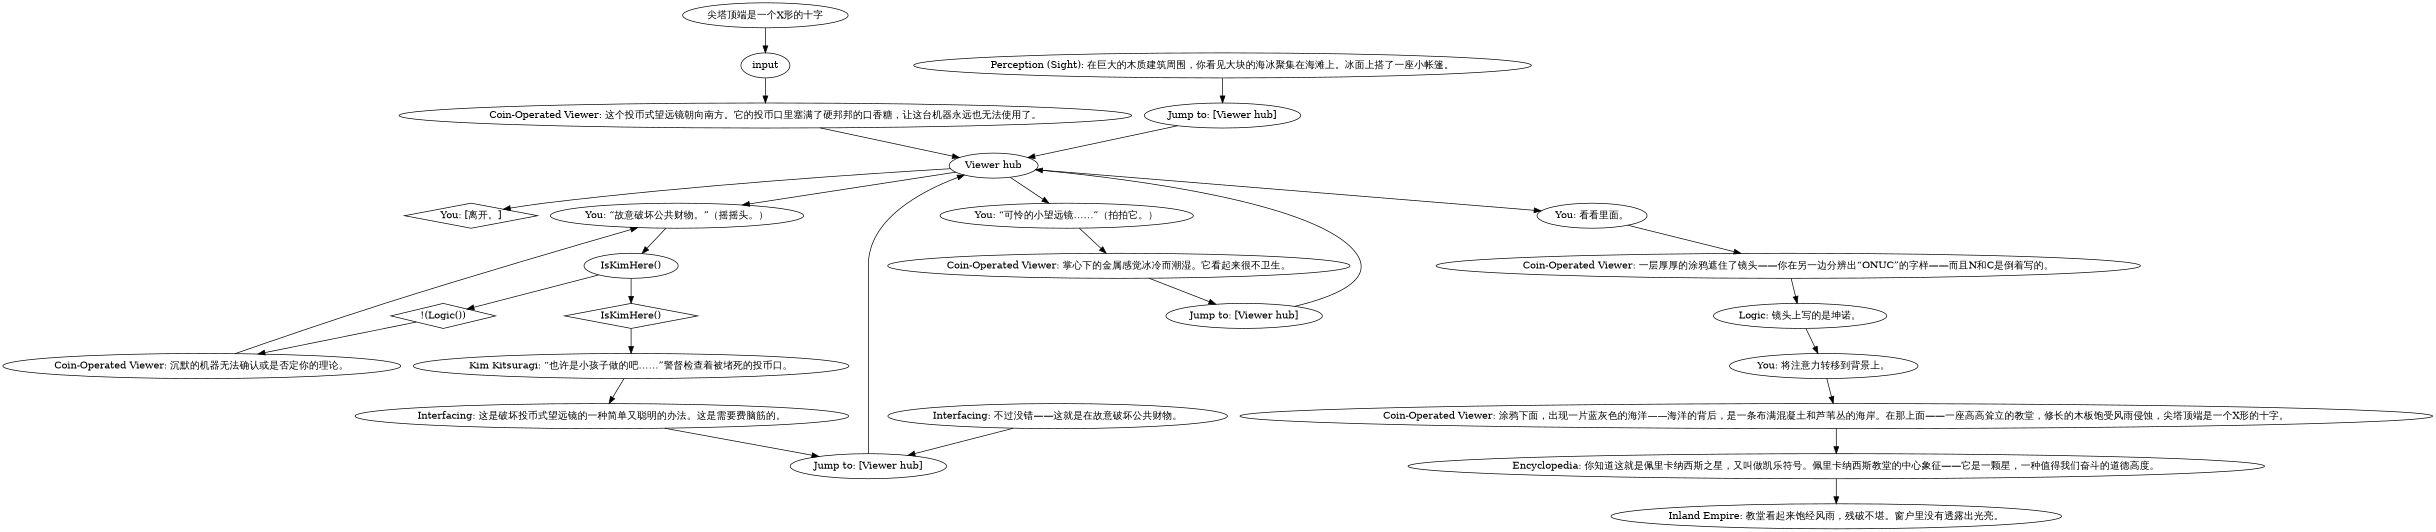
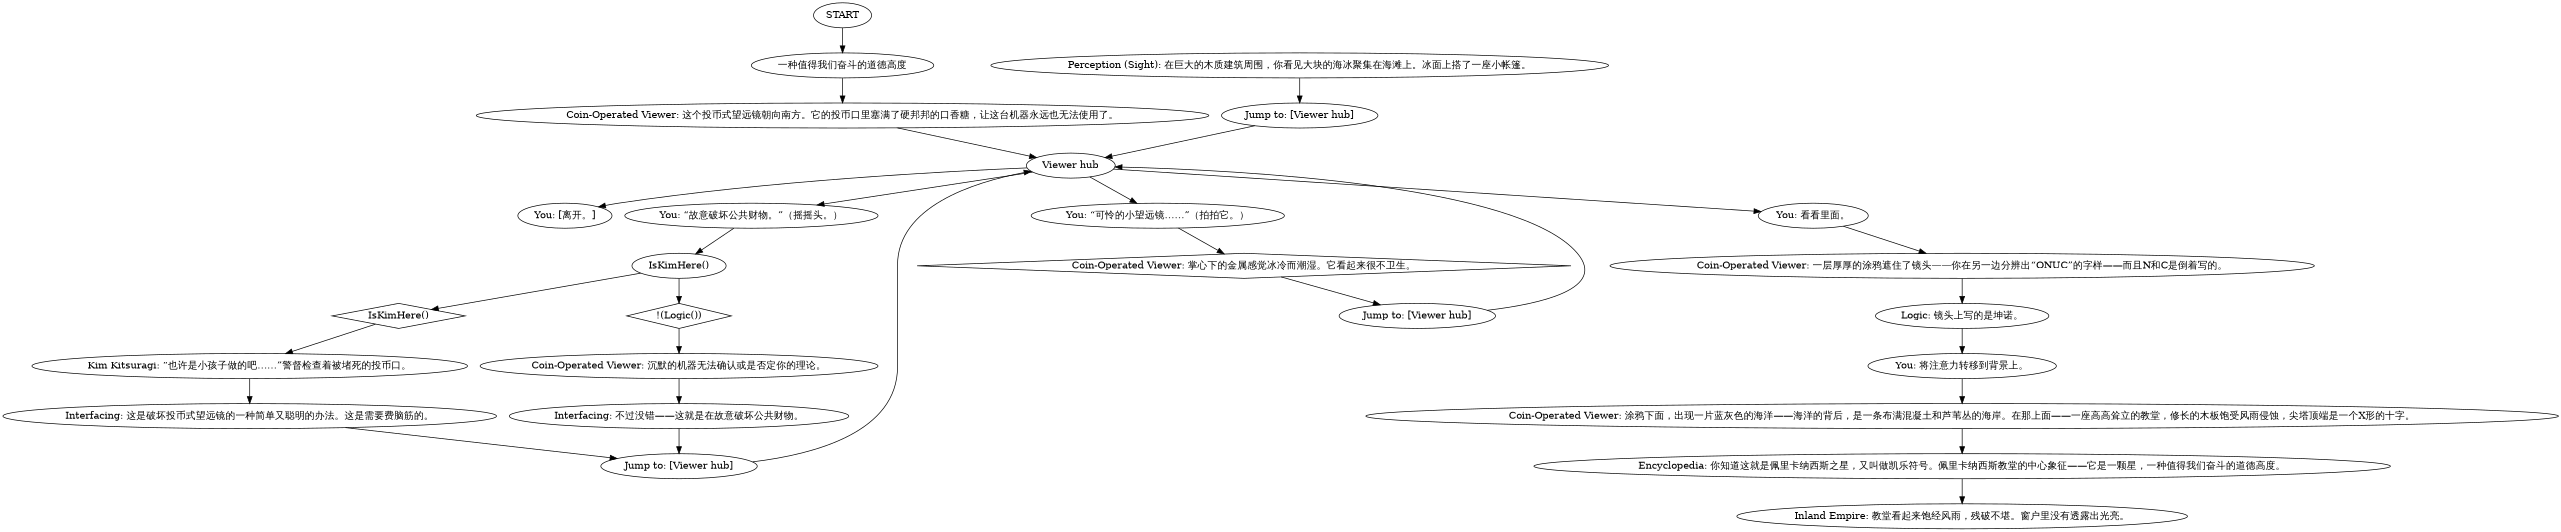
(765, 15) -> (843, 15)
(765, 65) -> (843, 65)
(471, 216) -> (565, 216)
(1119, 266) -> (1244, 266)
(432, 289) -> (679, 388)
